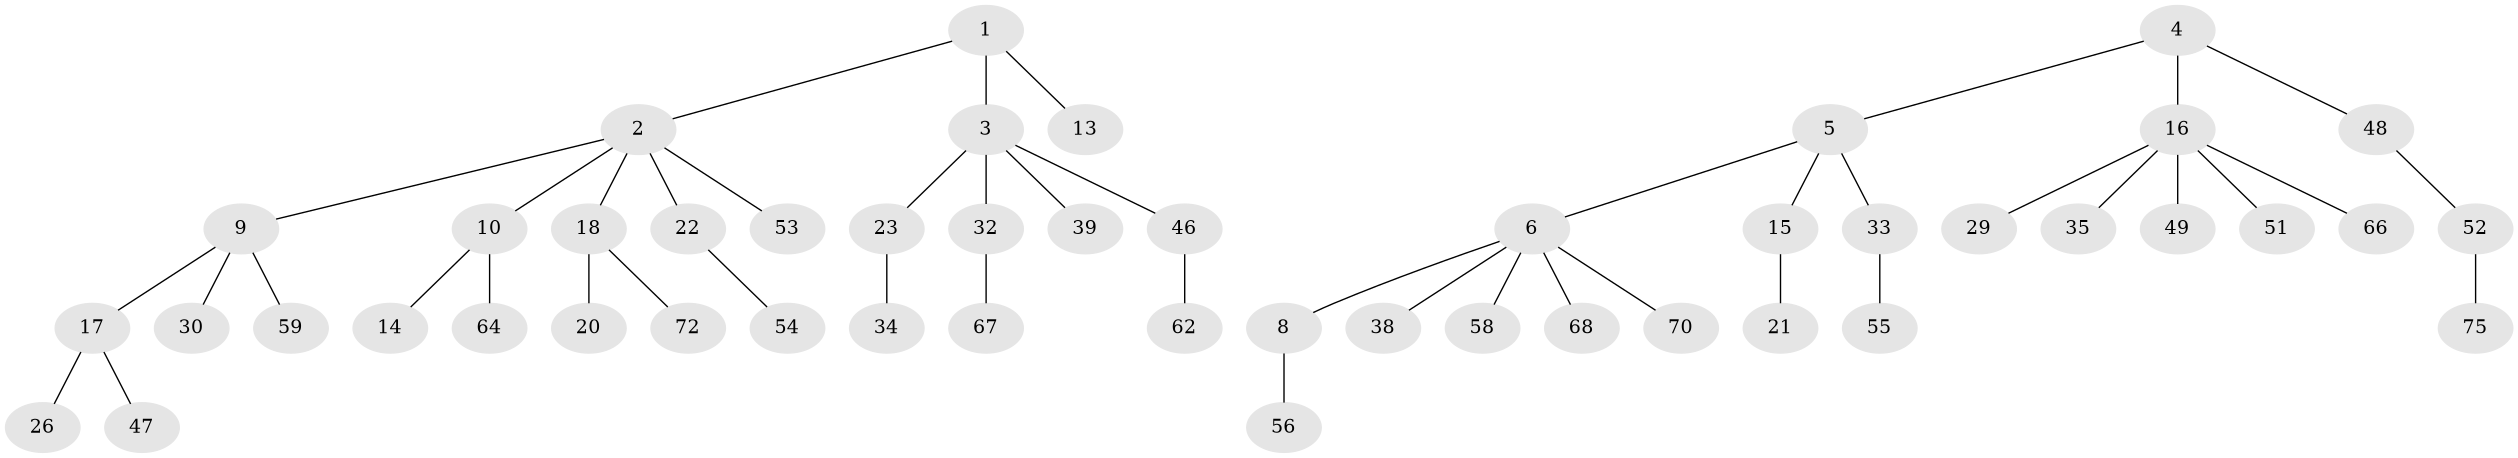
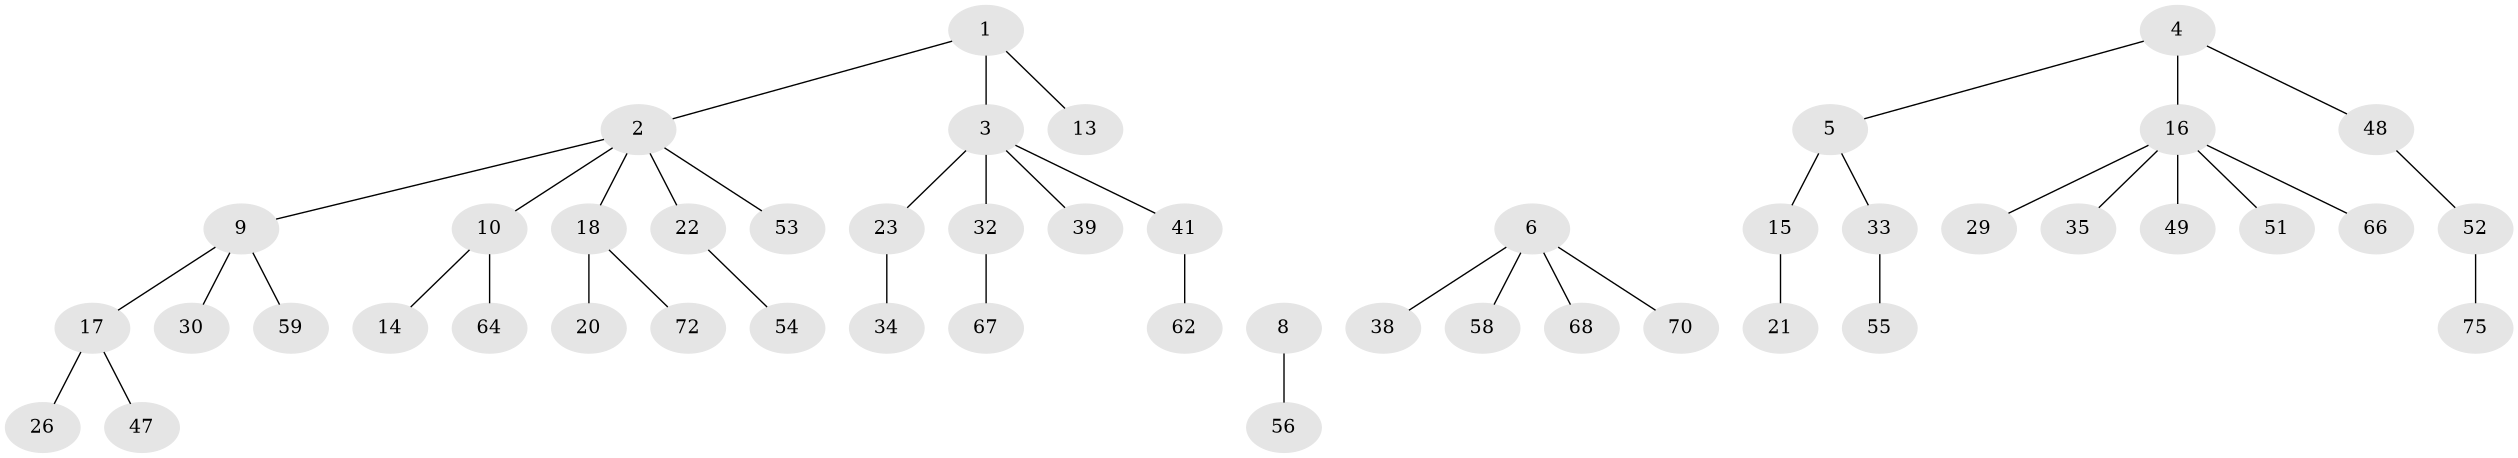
(1681, 179) -> none
(1185, 229) -> (1185, 229)
(1406, 275) -> none
